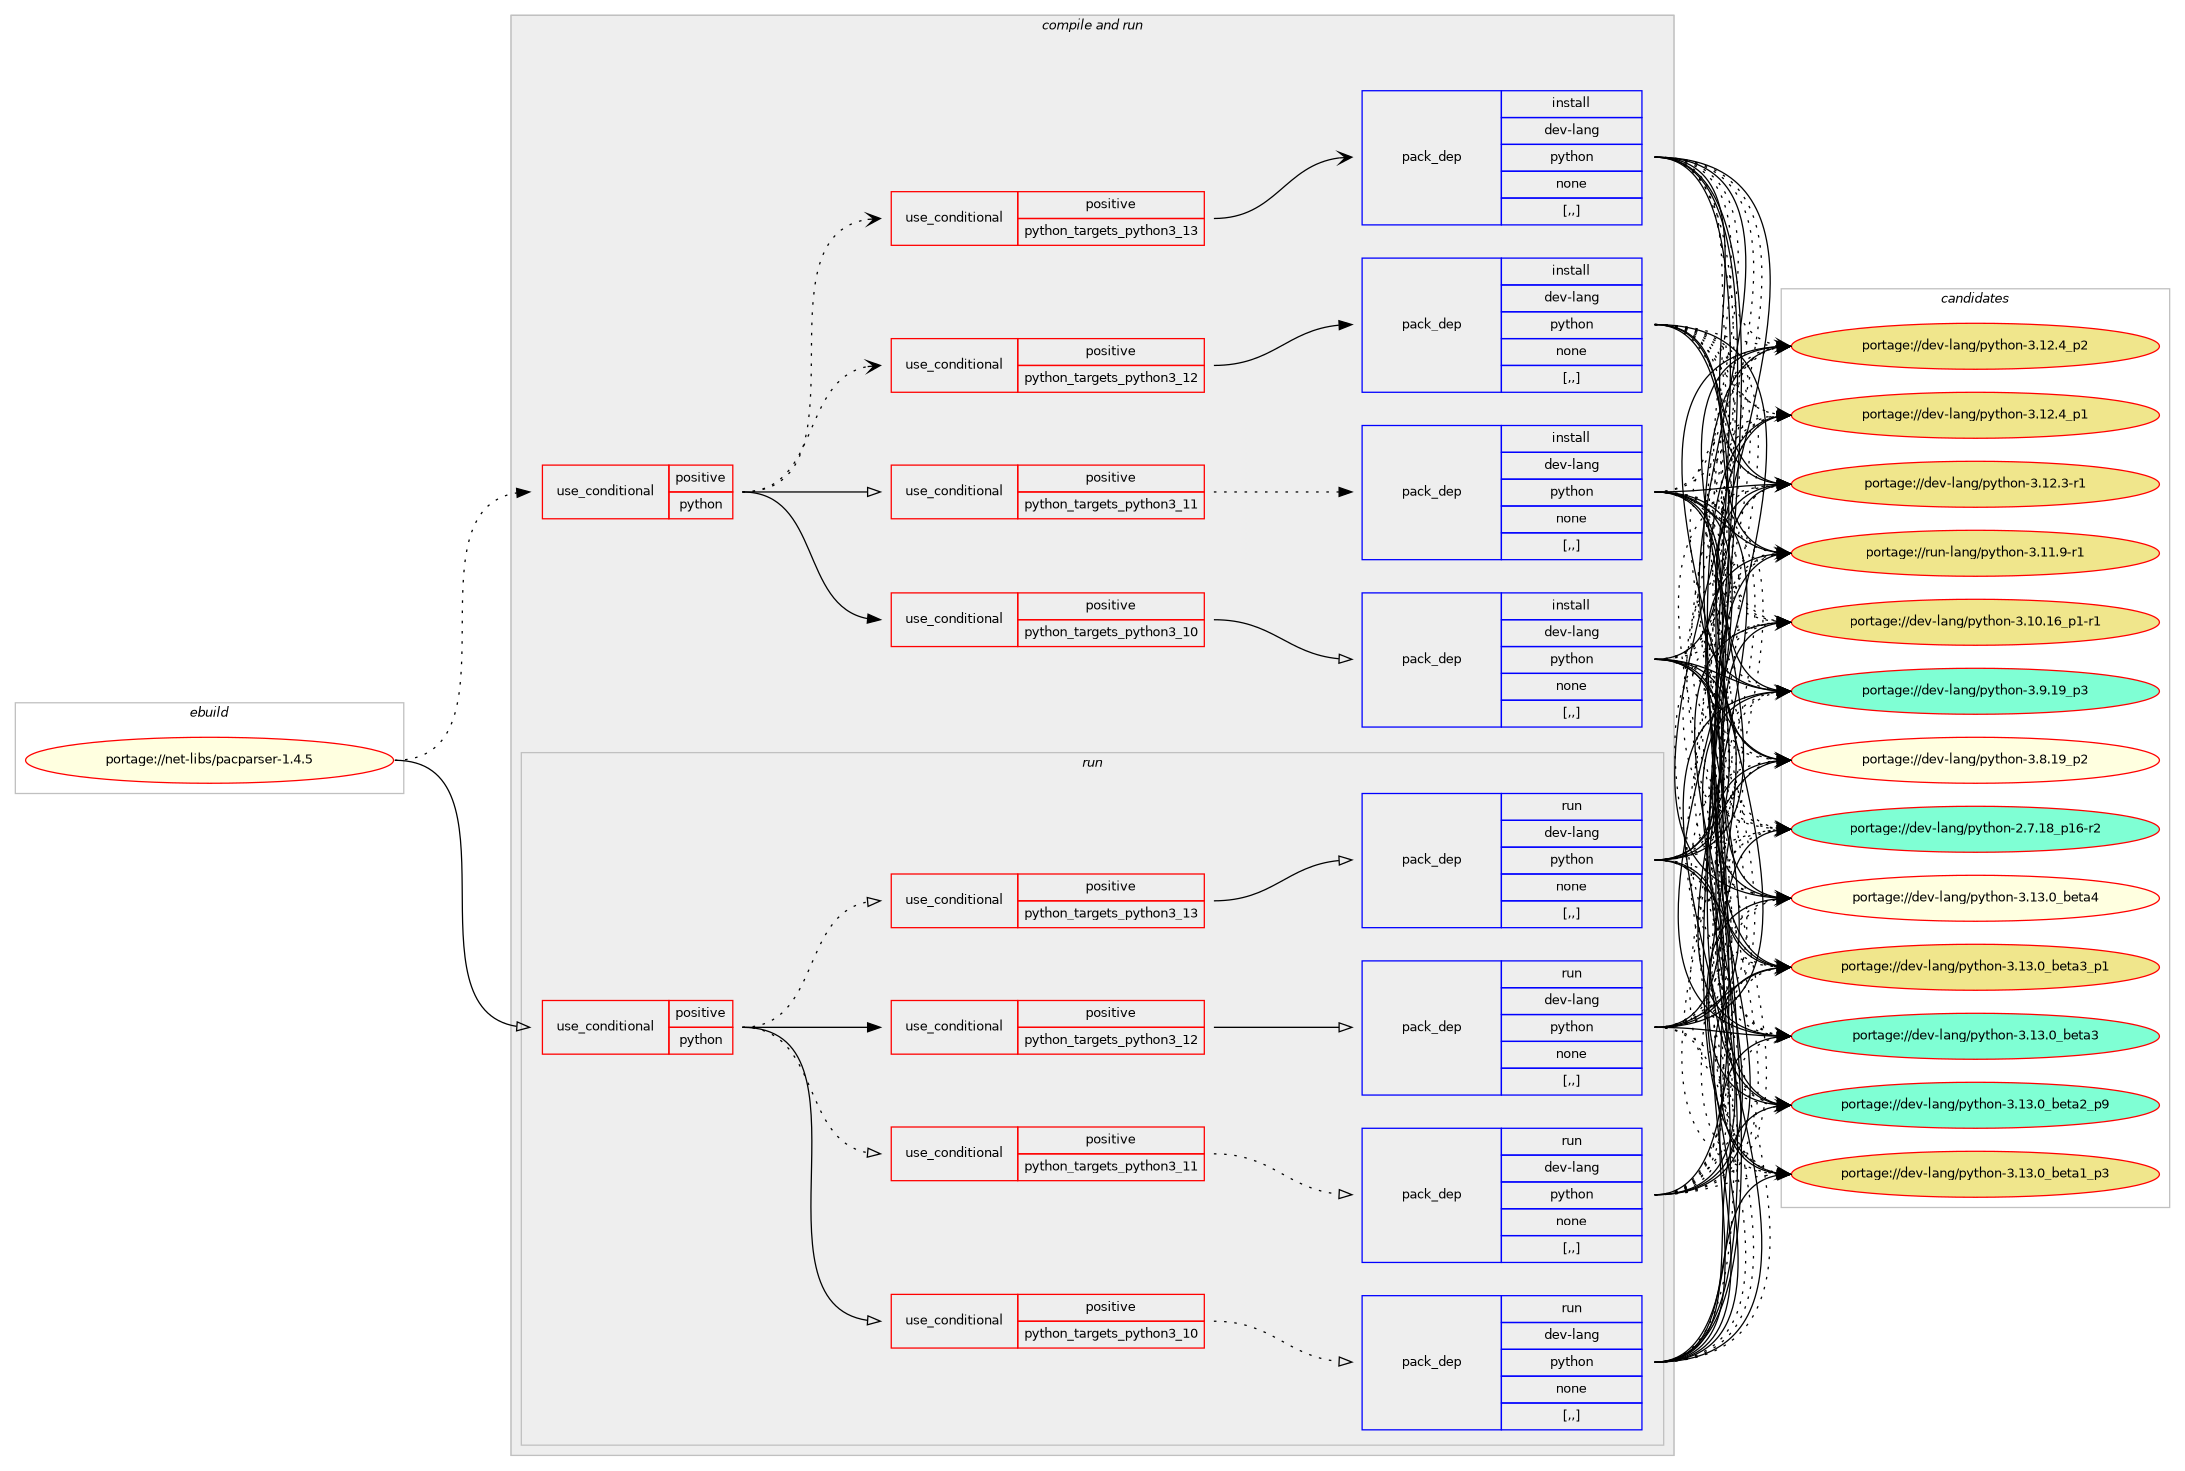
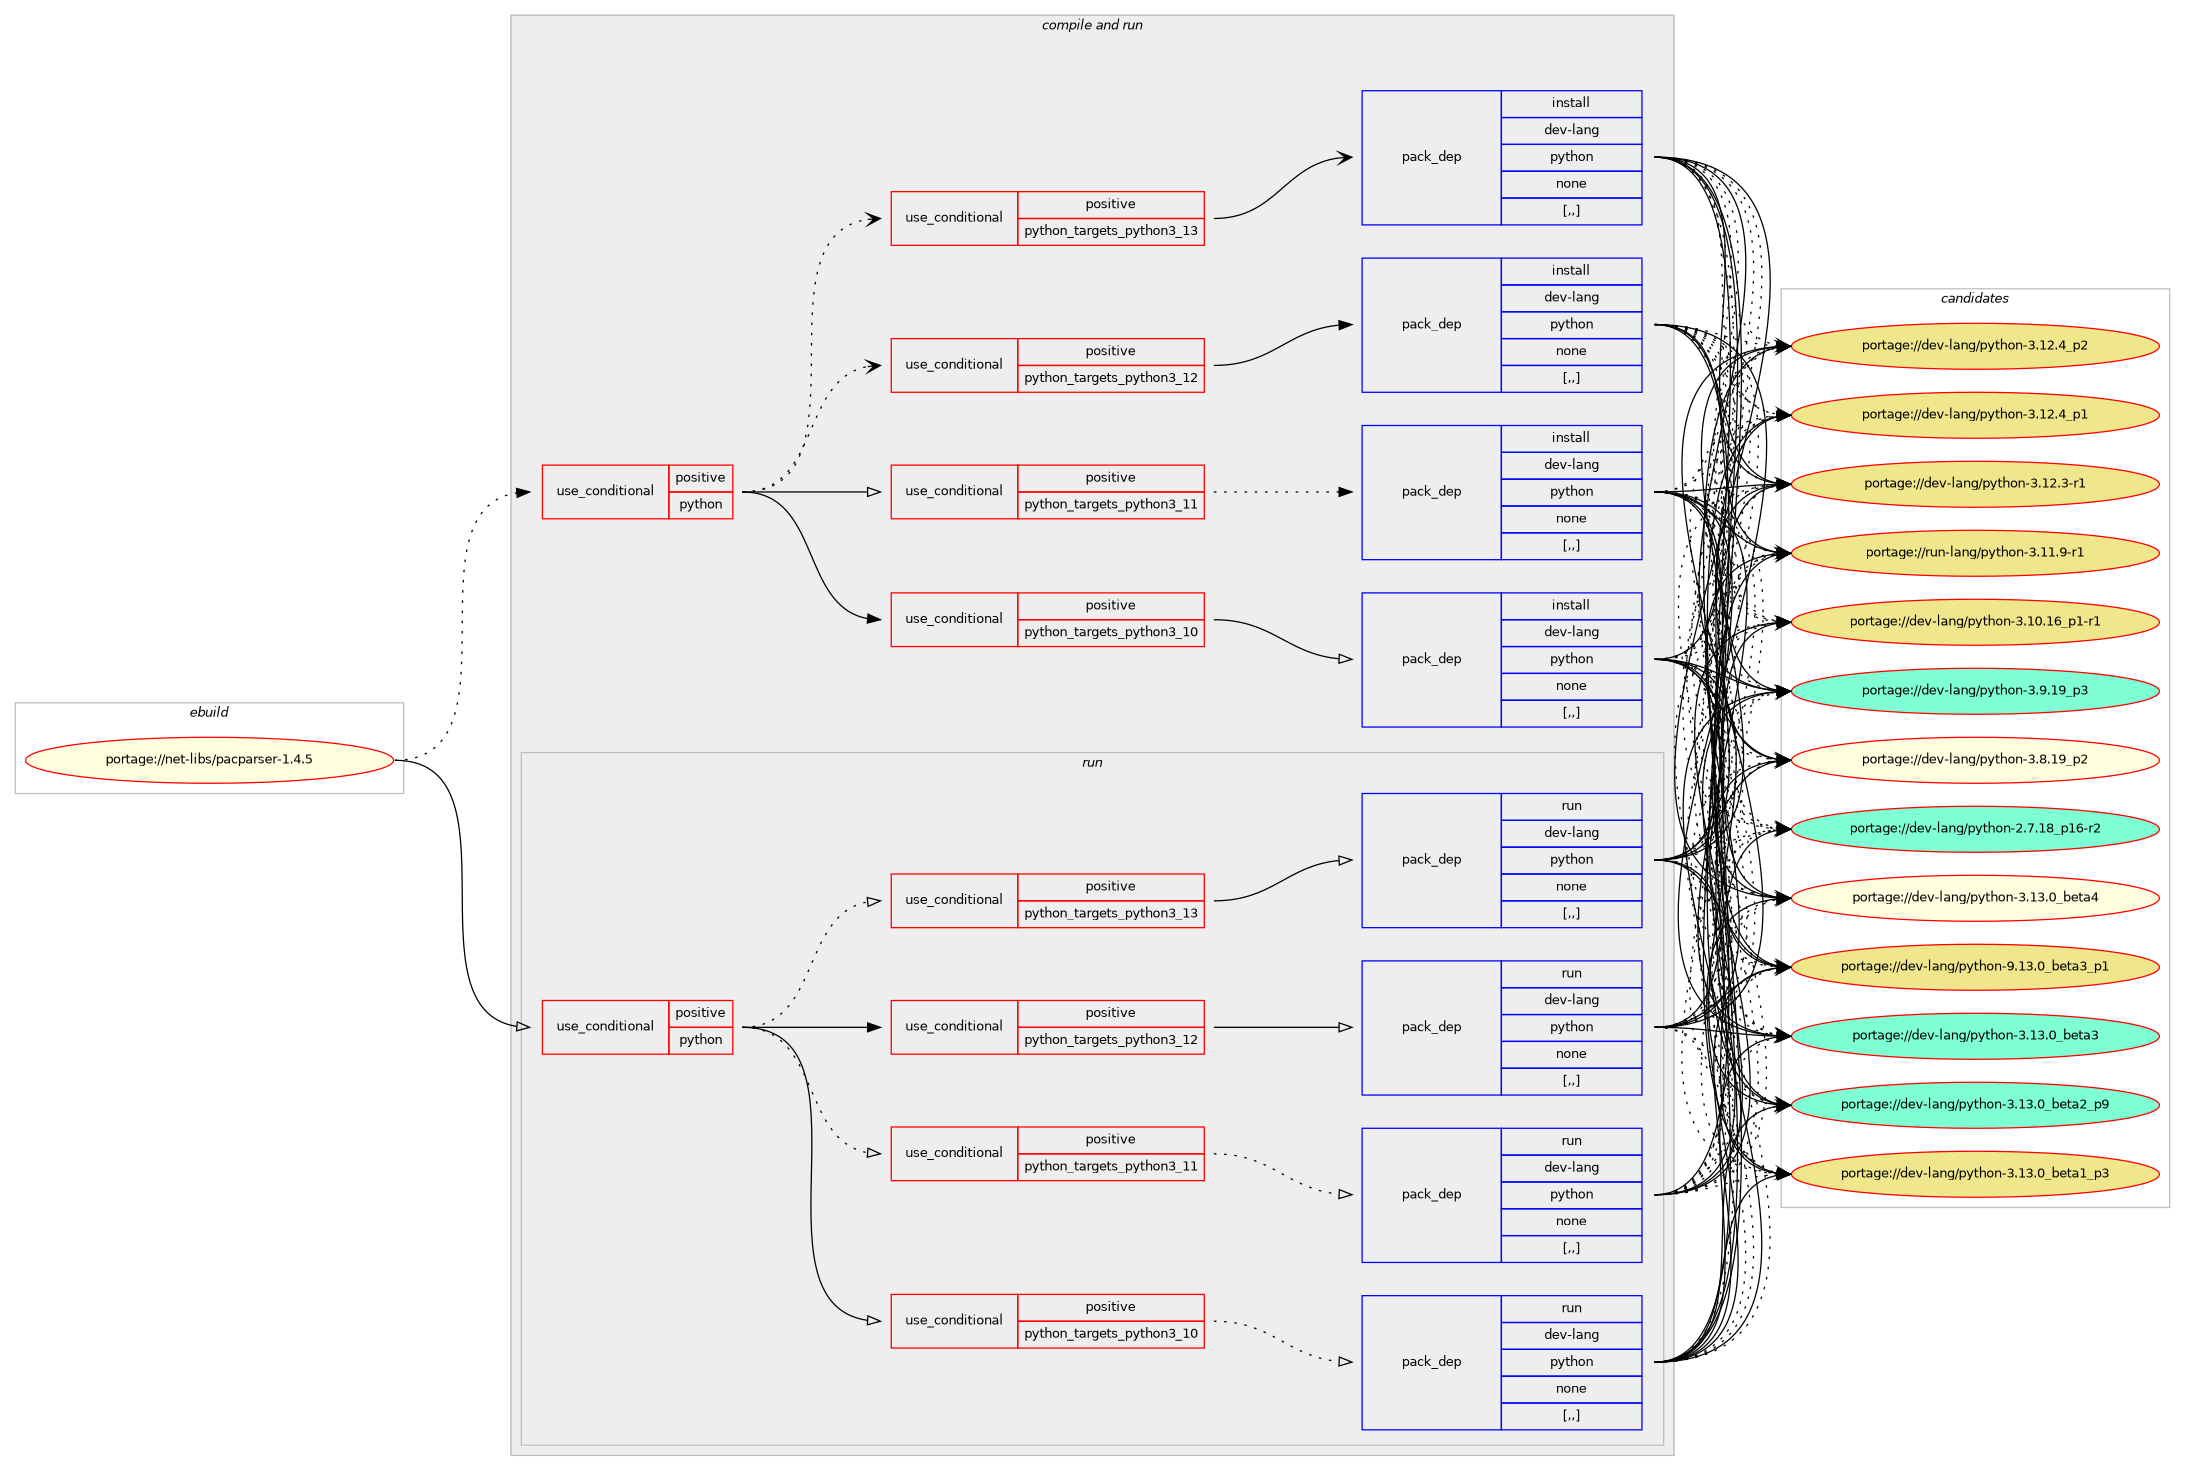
(1975, 967) -> (1975, 967)
